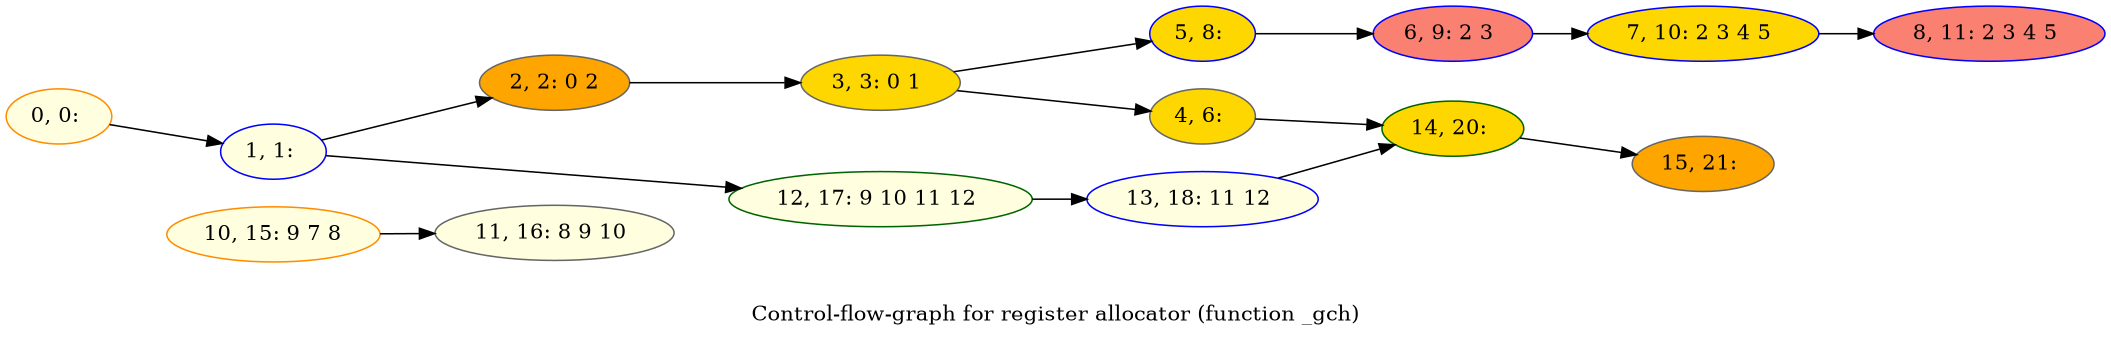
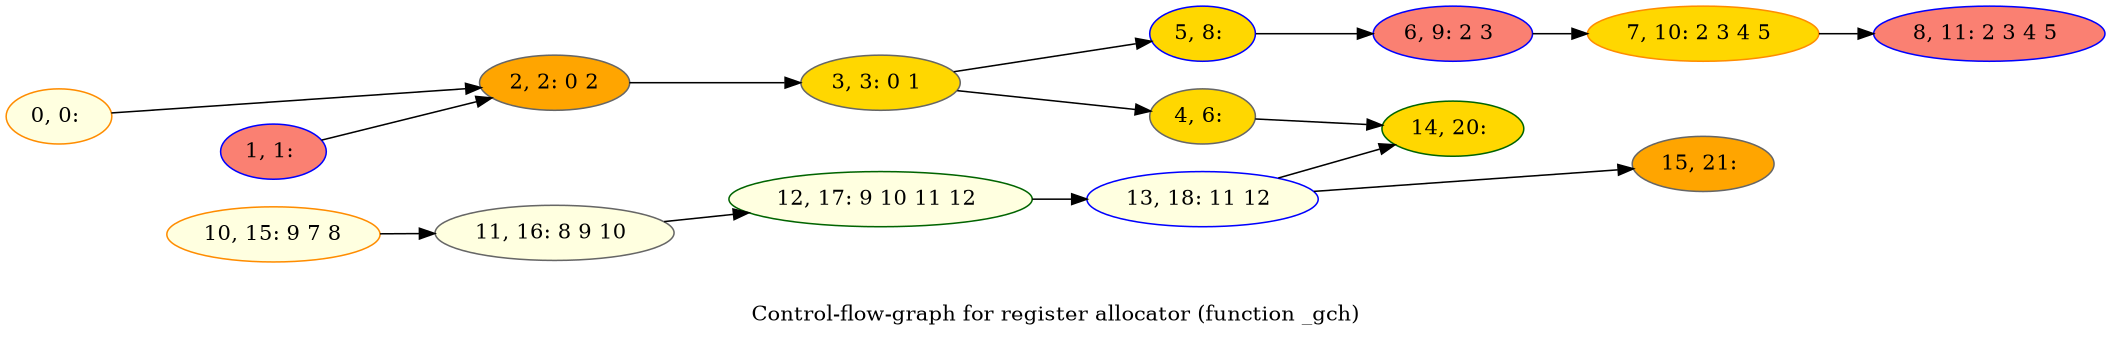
(1703, 34) -> (1703, 34)
(158, 133) -> (289, 101)
(1571, 145) -> (1466, 181)
(273, 152) -> (273, 152)
(526, 171) -> (699, 218)
